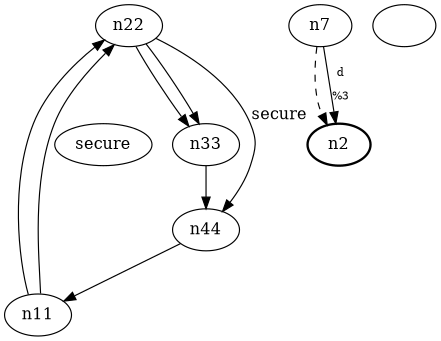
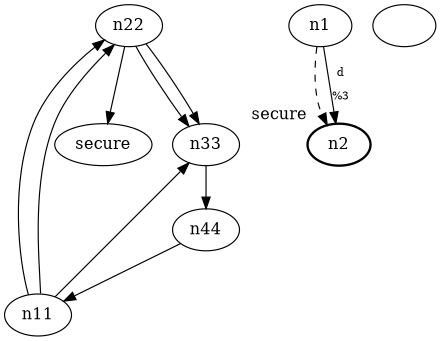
(320, 26) -> (320, 26)
(240, 104) -> (117, 79)
none -> (118, 234)
